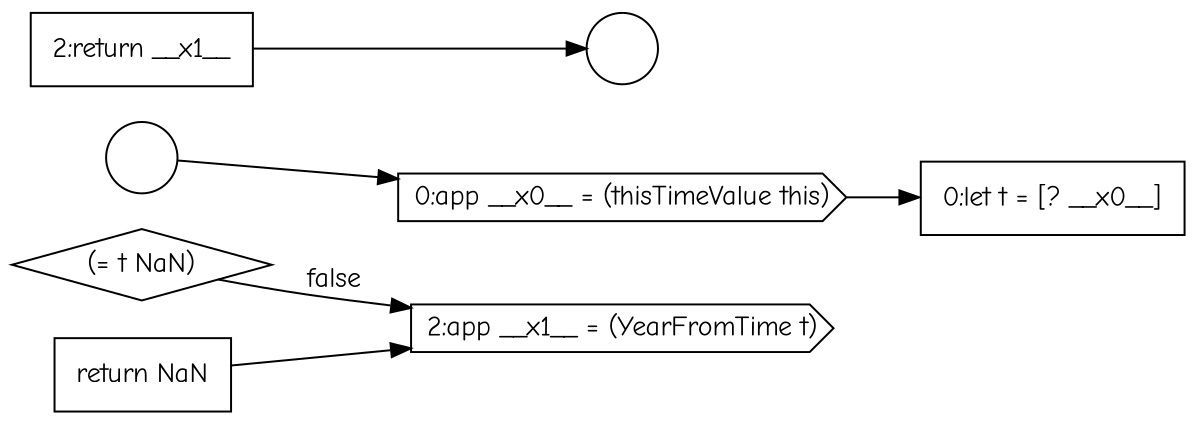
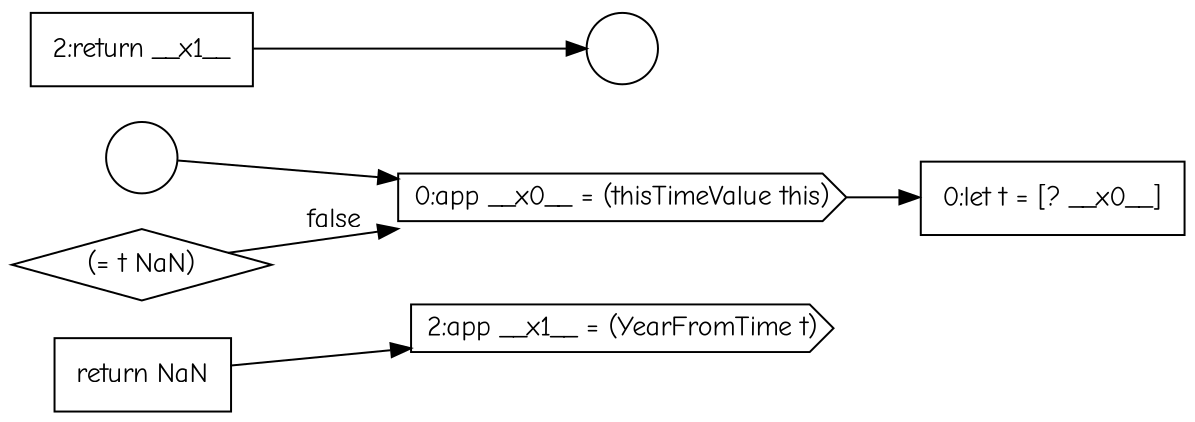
(304, 294) -> (303, 242)
